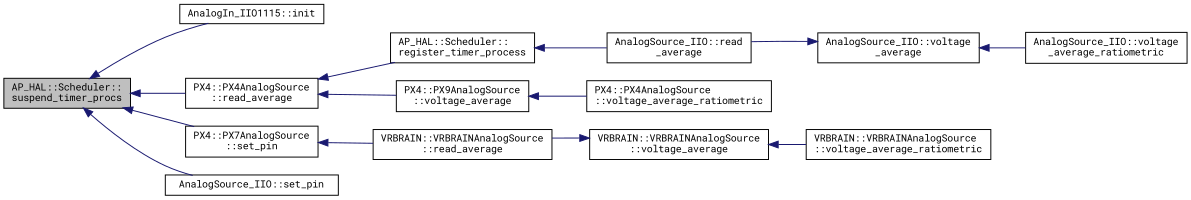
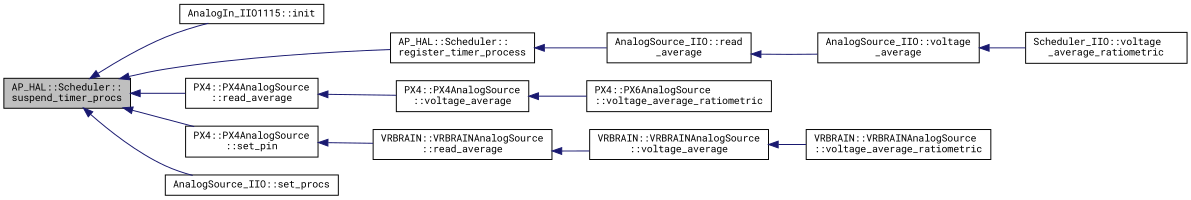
(780, 41) -> (789, 54)
(1106, 48) -> (1106, 48)
(361, 70) -> (259, 58)
(463, 96) -> (463, 96)
(679, 96) -> (679, 96)
(566, 138) -> (576, 151)
(252, 142) -> (252, 142)
(252, 185) -> (252, 185)
